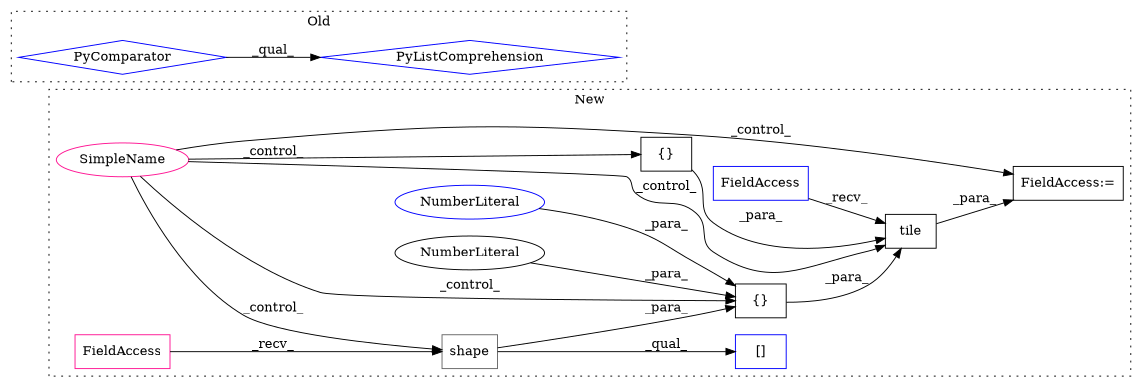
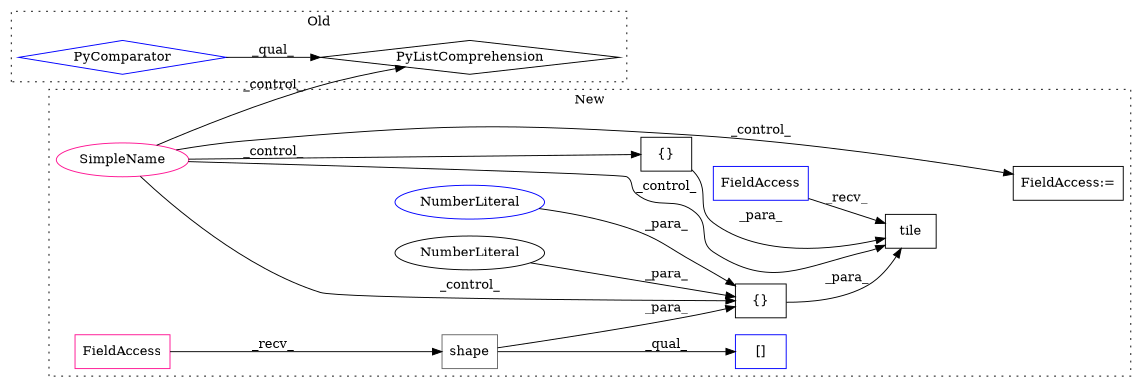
(470, 57) -> (470, 57)
(970, 213) -> none
(249, 318) -> (274, 100)
